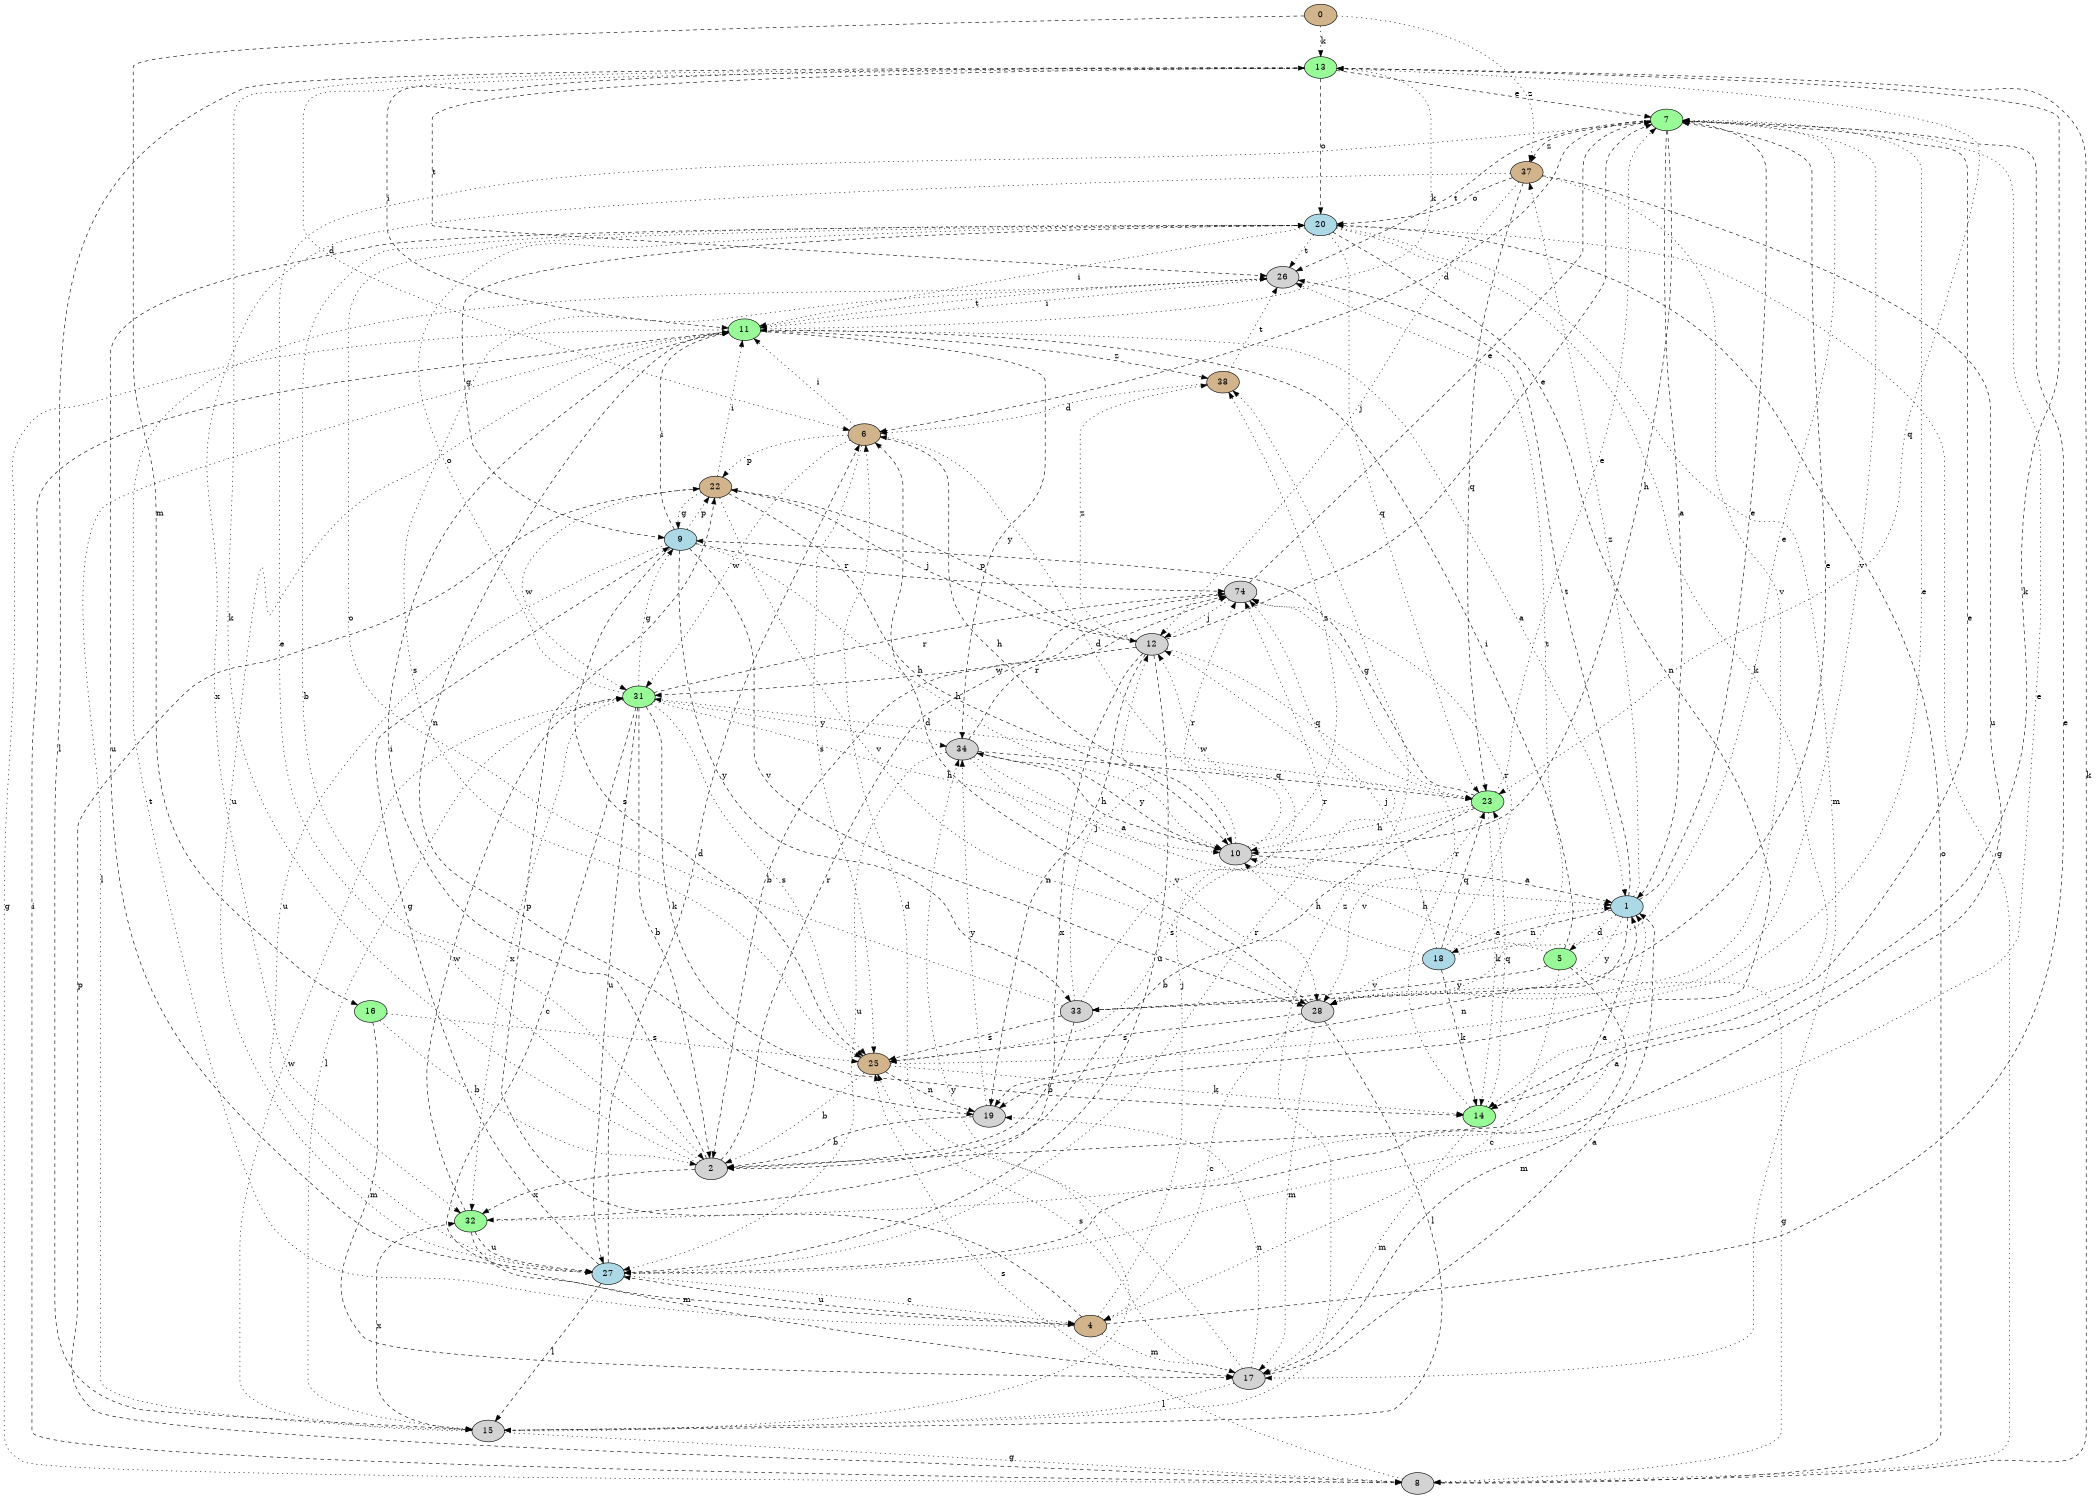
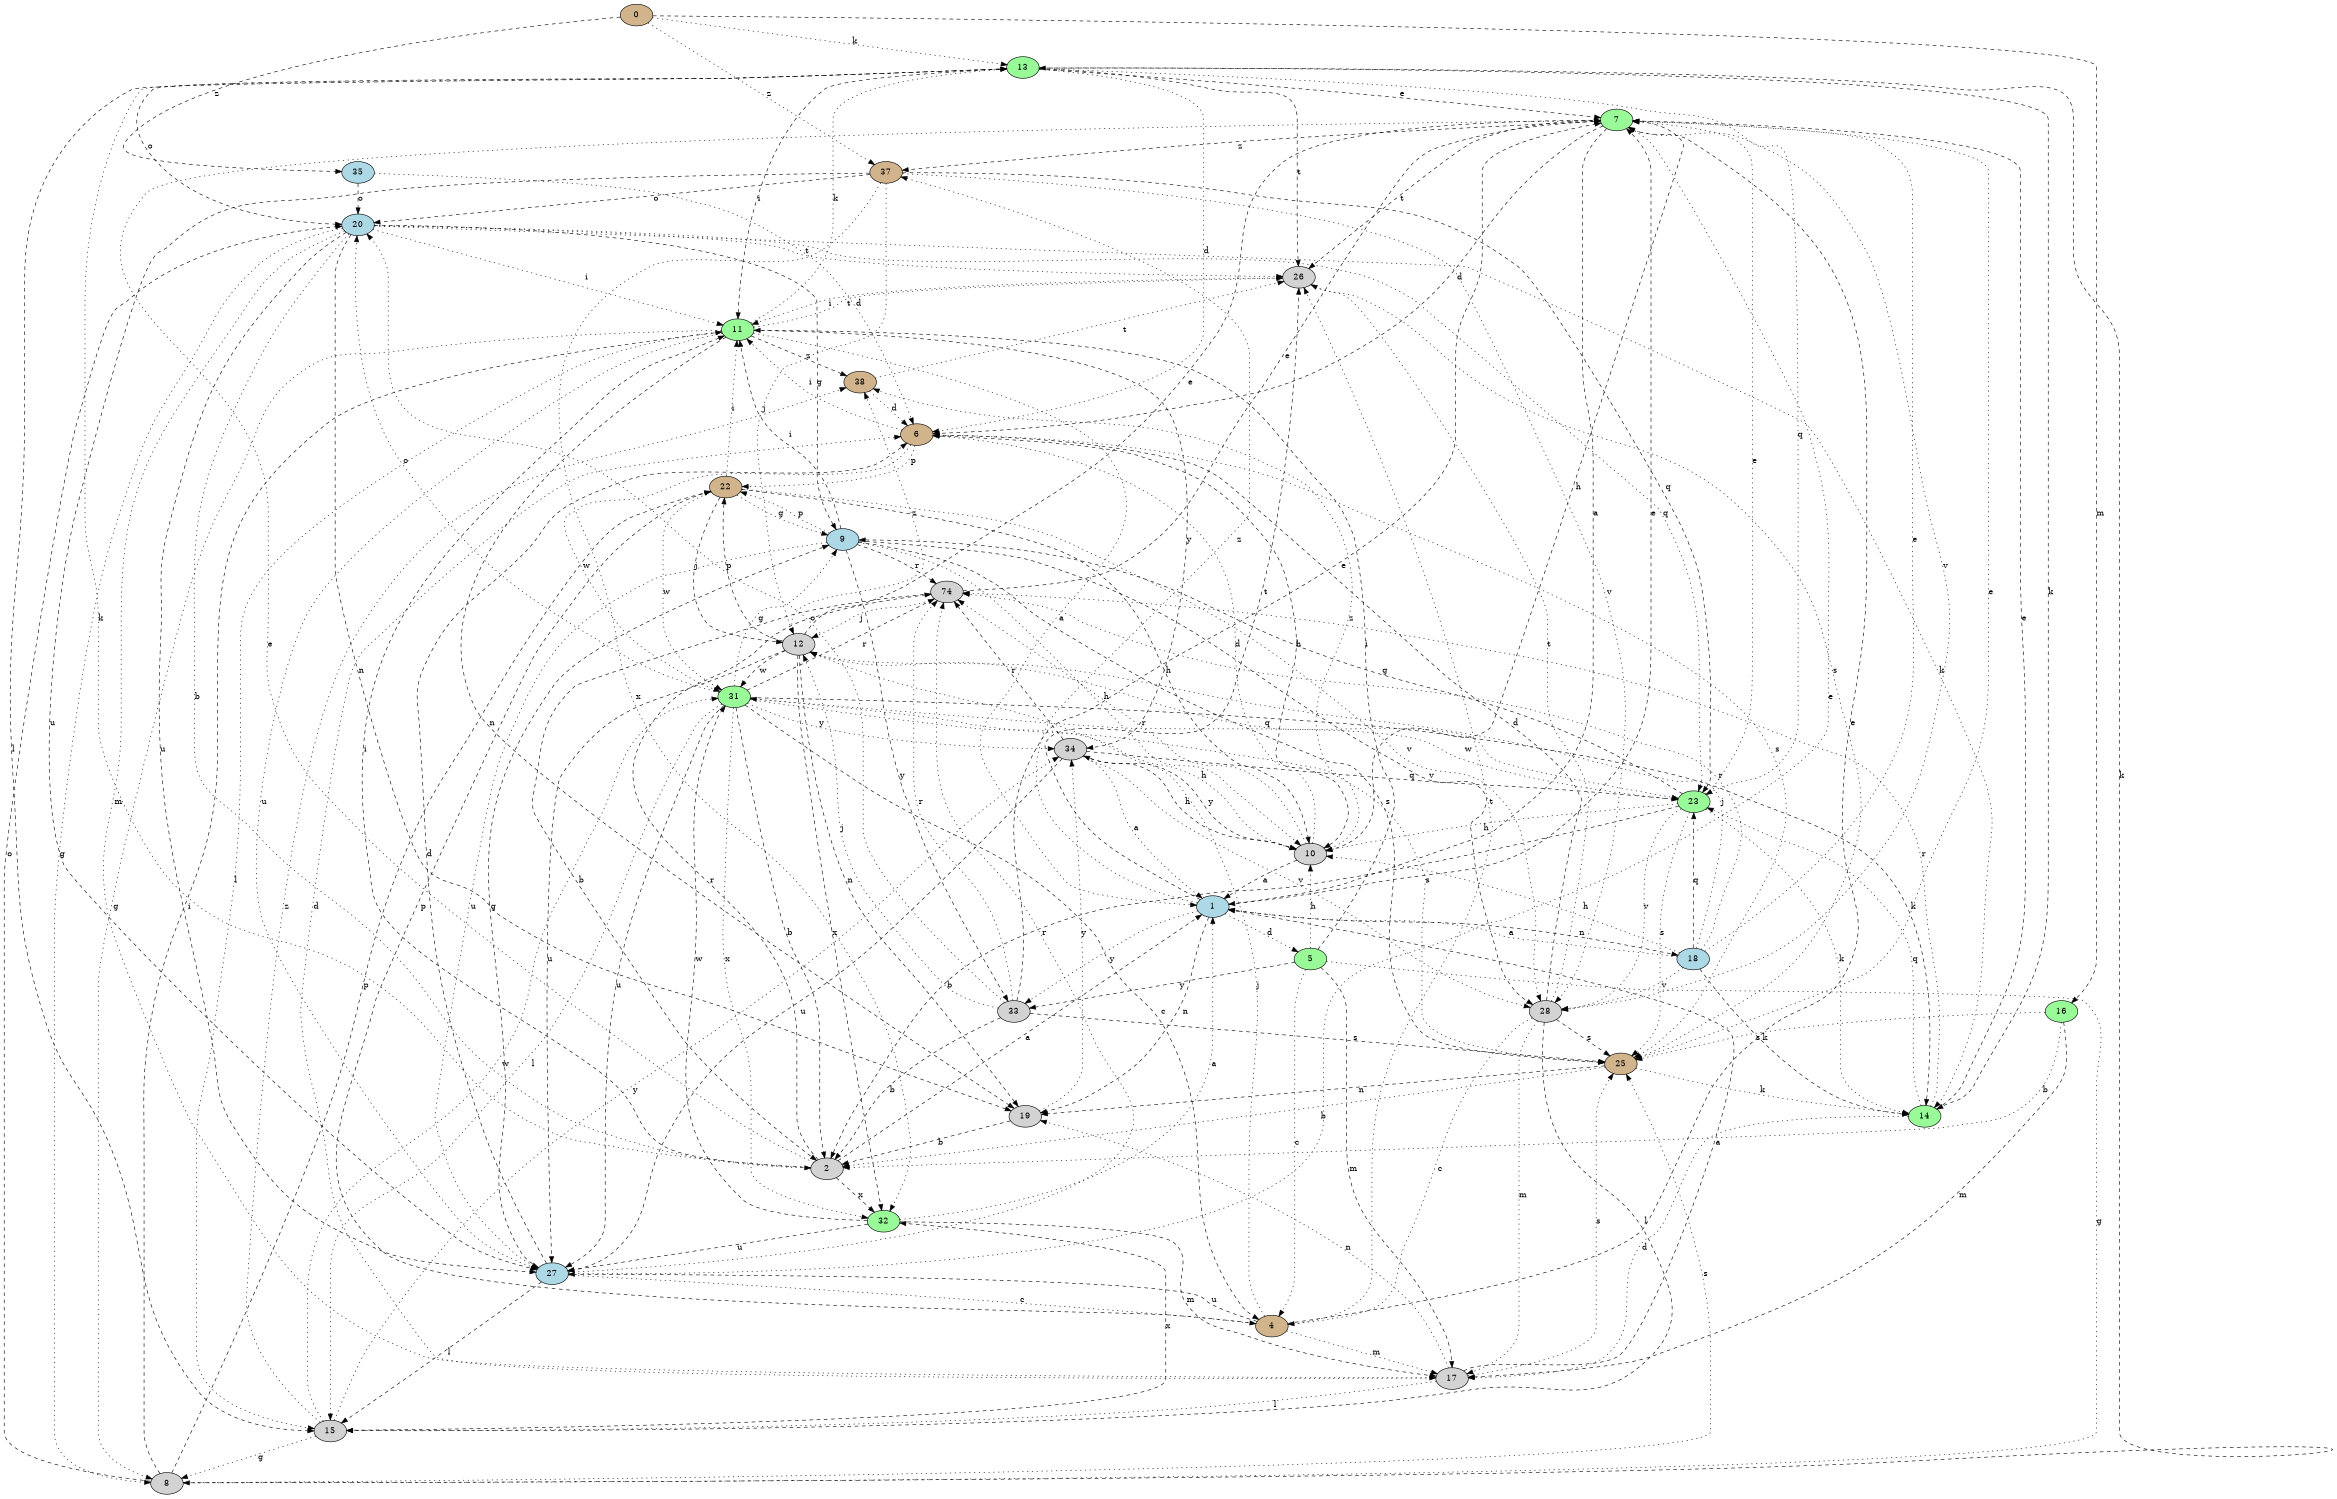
none -> (358, 172)
(852, 1057) -> (797, 1003)
(1383, 1247) -> (1645, 1247)
